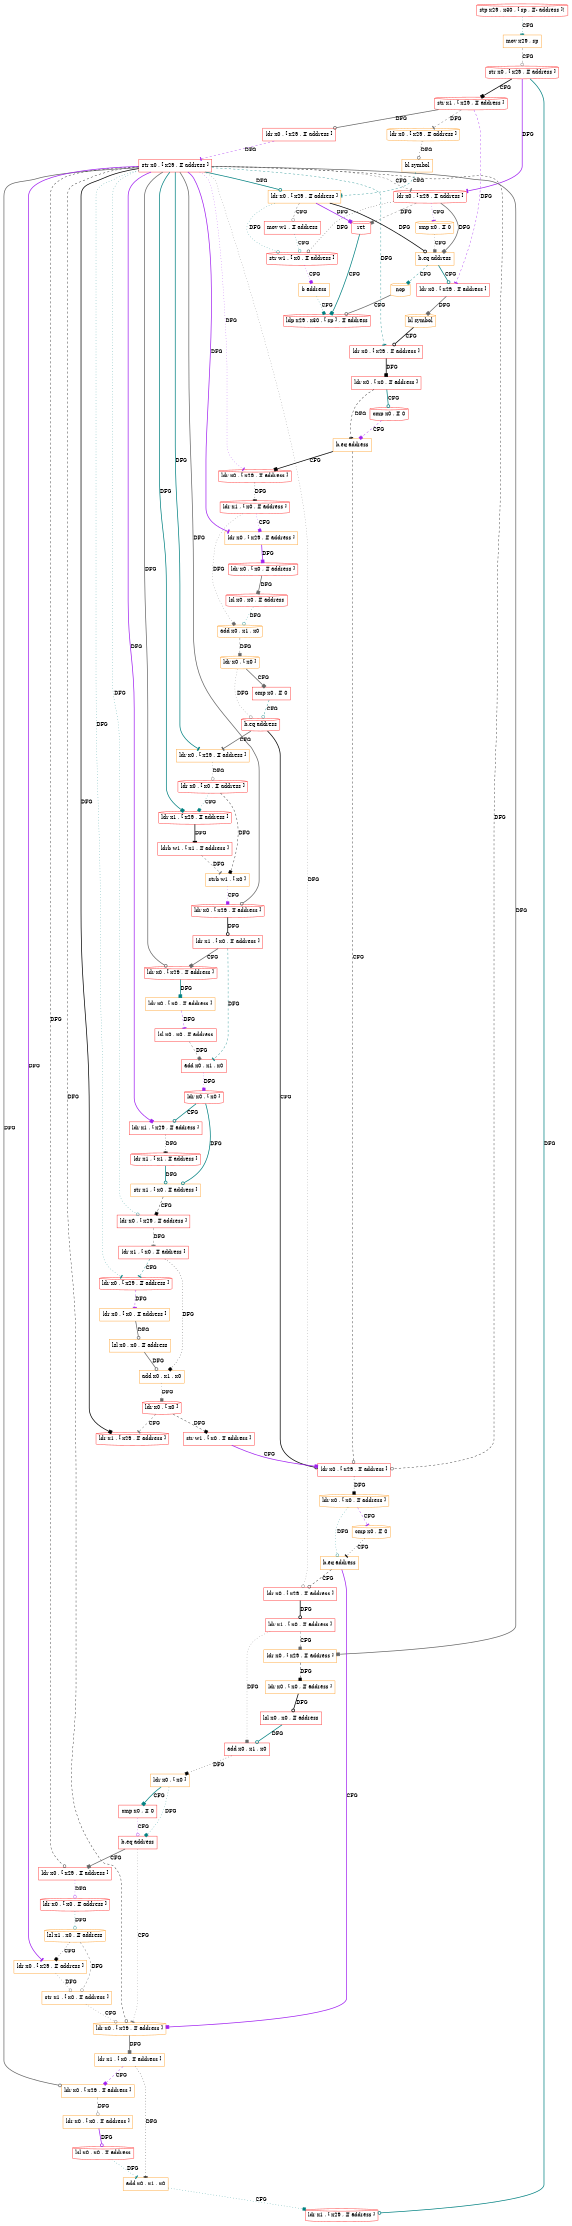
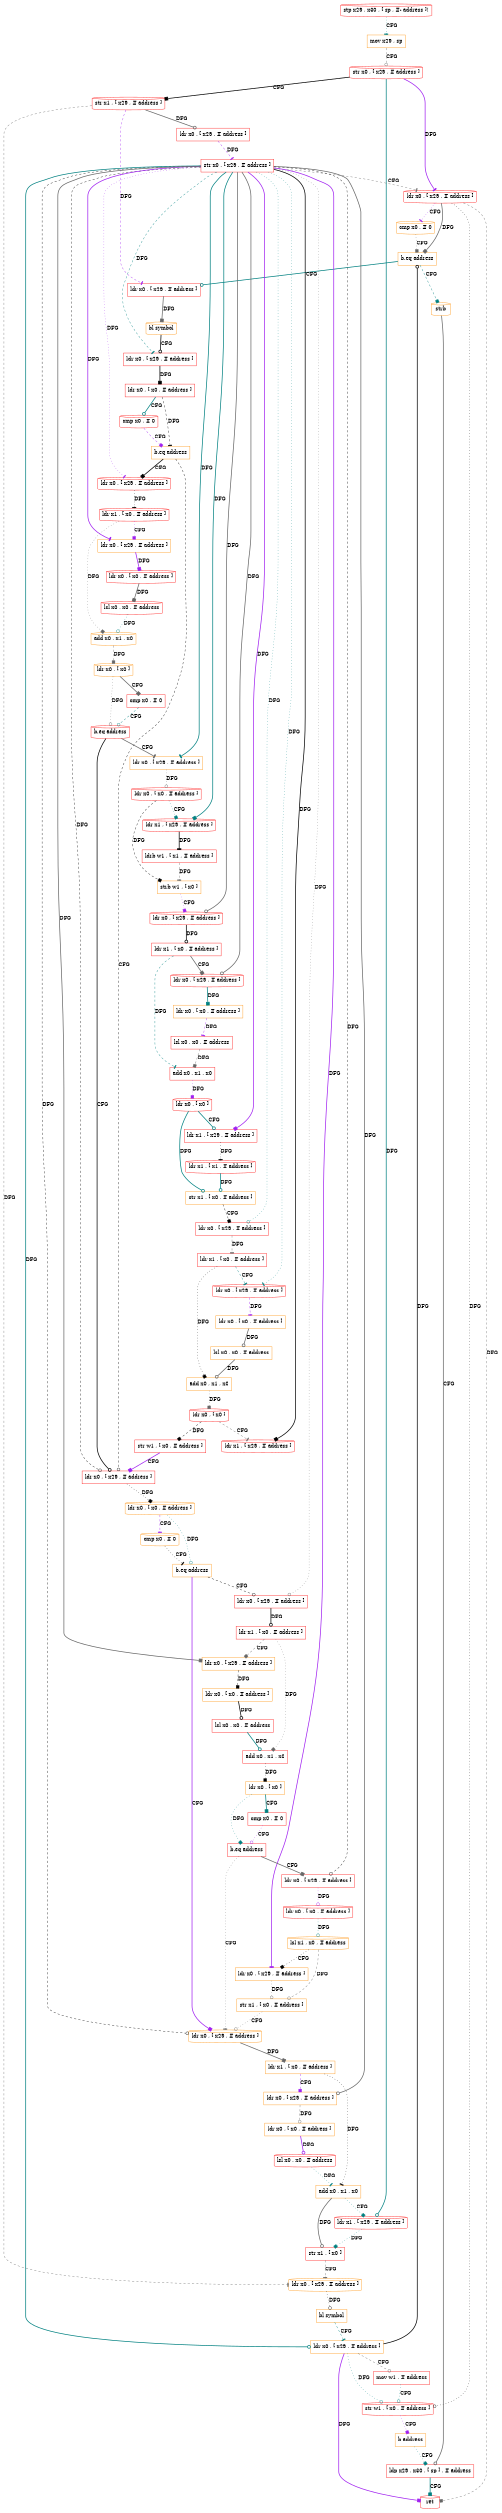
(348, 273) -> (430, 2485)
(400, 290) -> (441, 309)
(327, 321) -> (430, 2471)
none -> (325, 2254)
